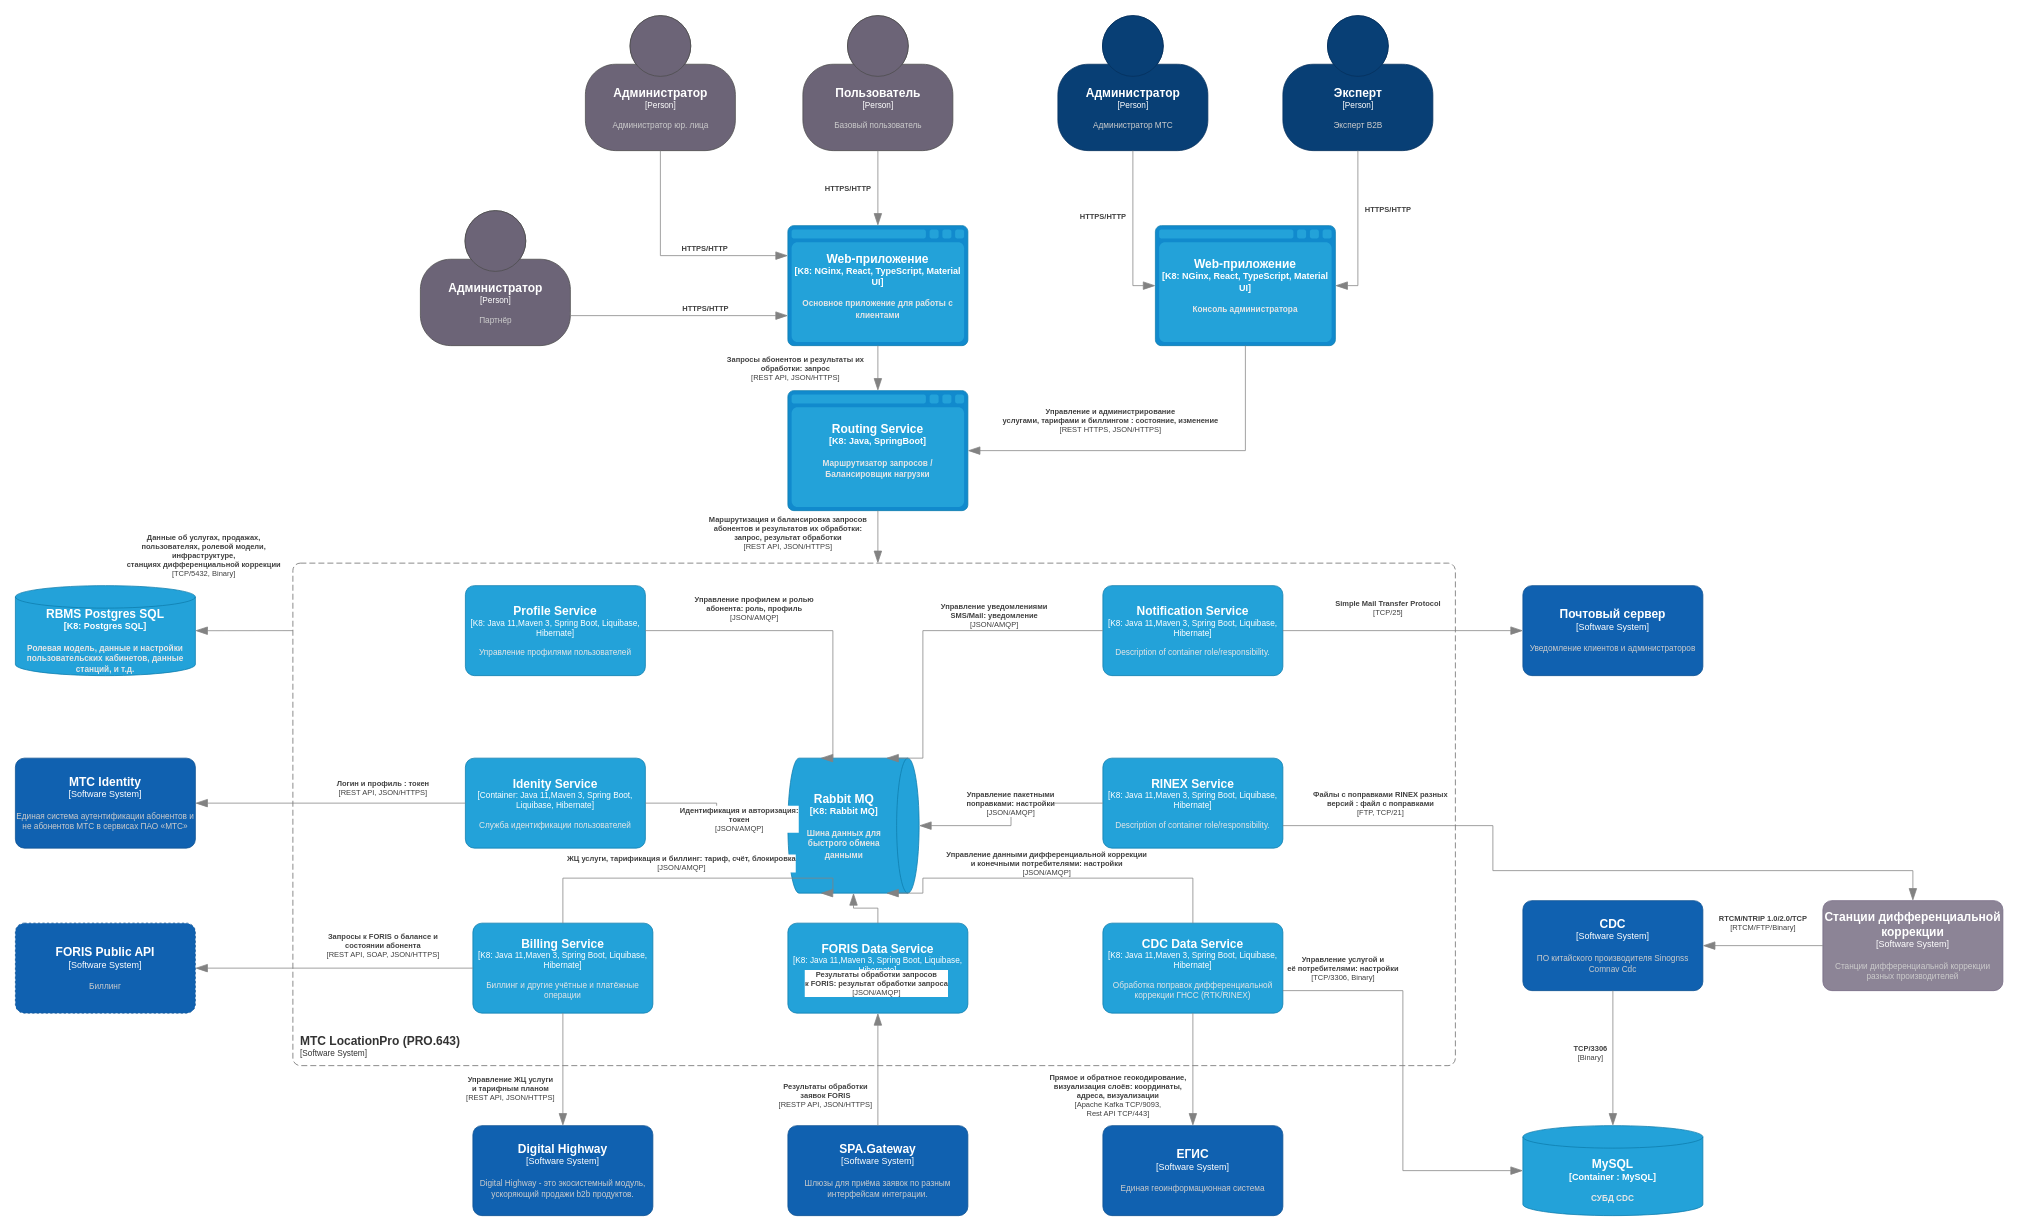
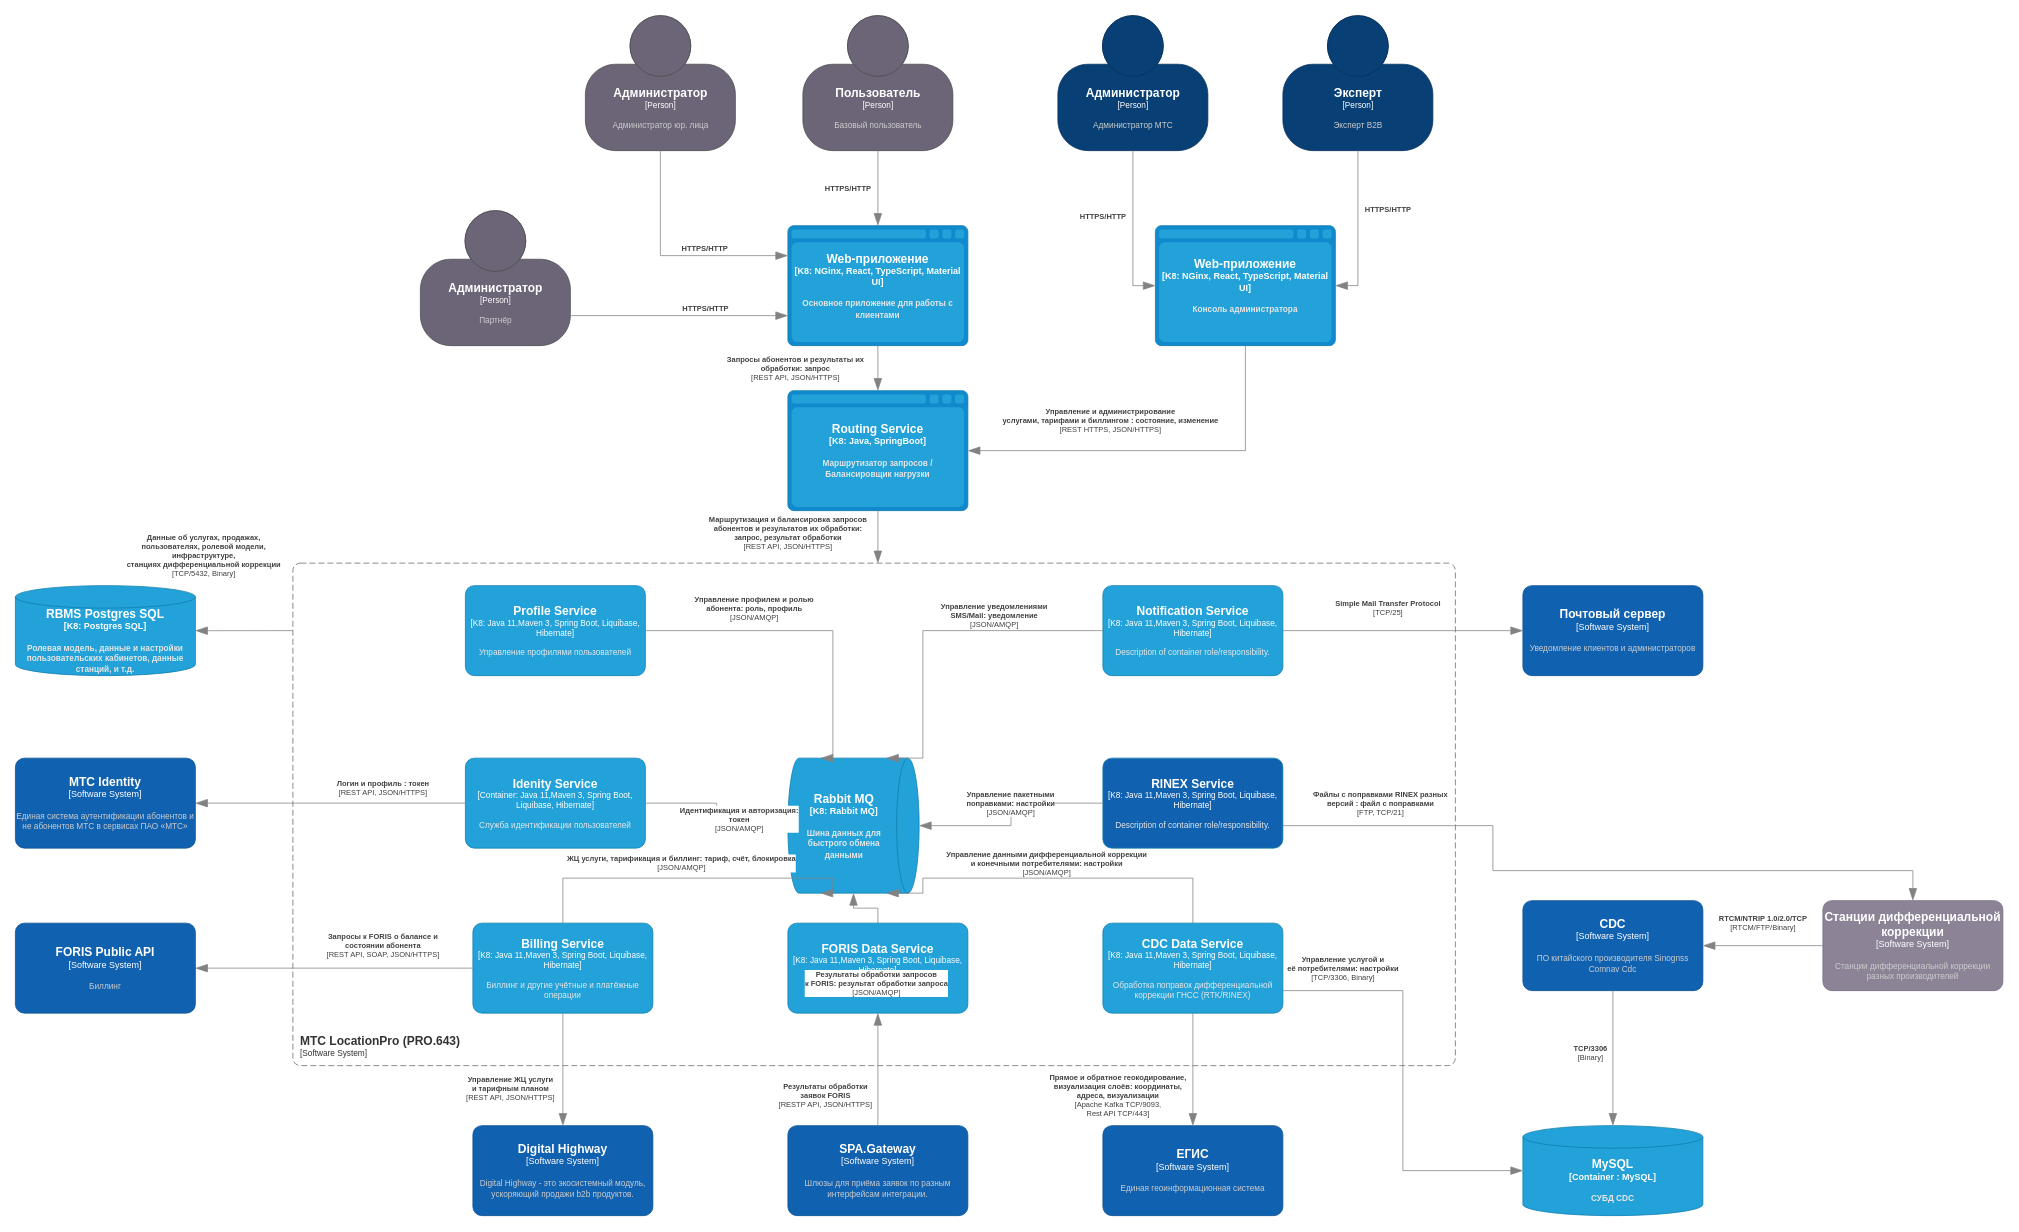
(1193, 803) -> (1193, 803)
(105, 968) -> (105, 968)
